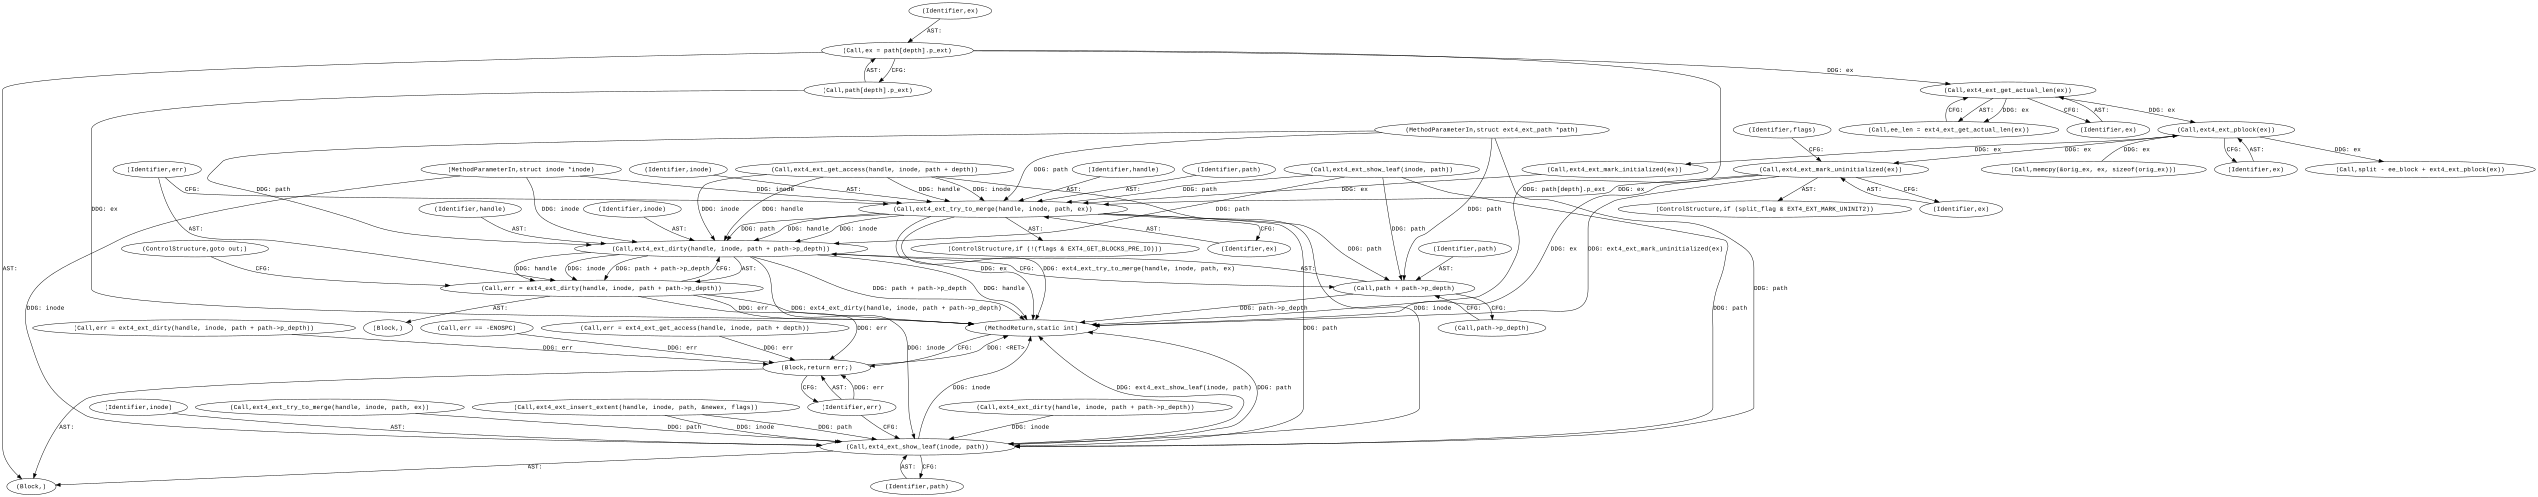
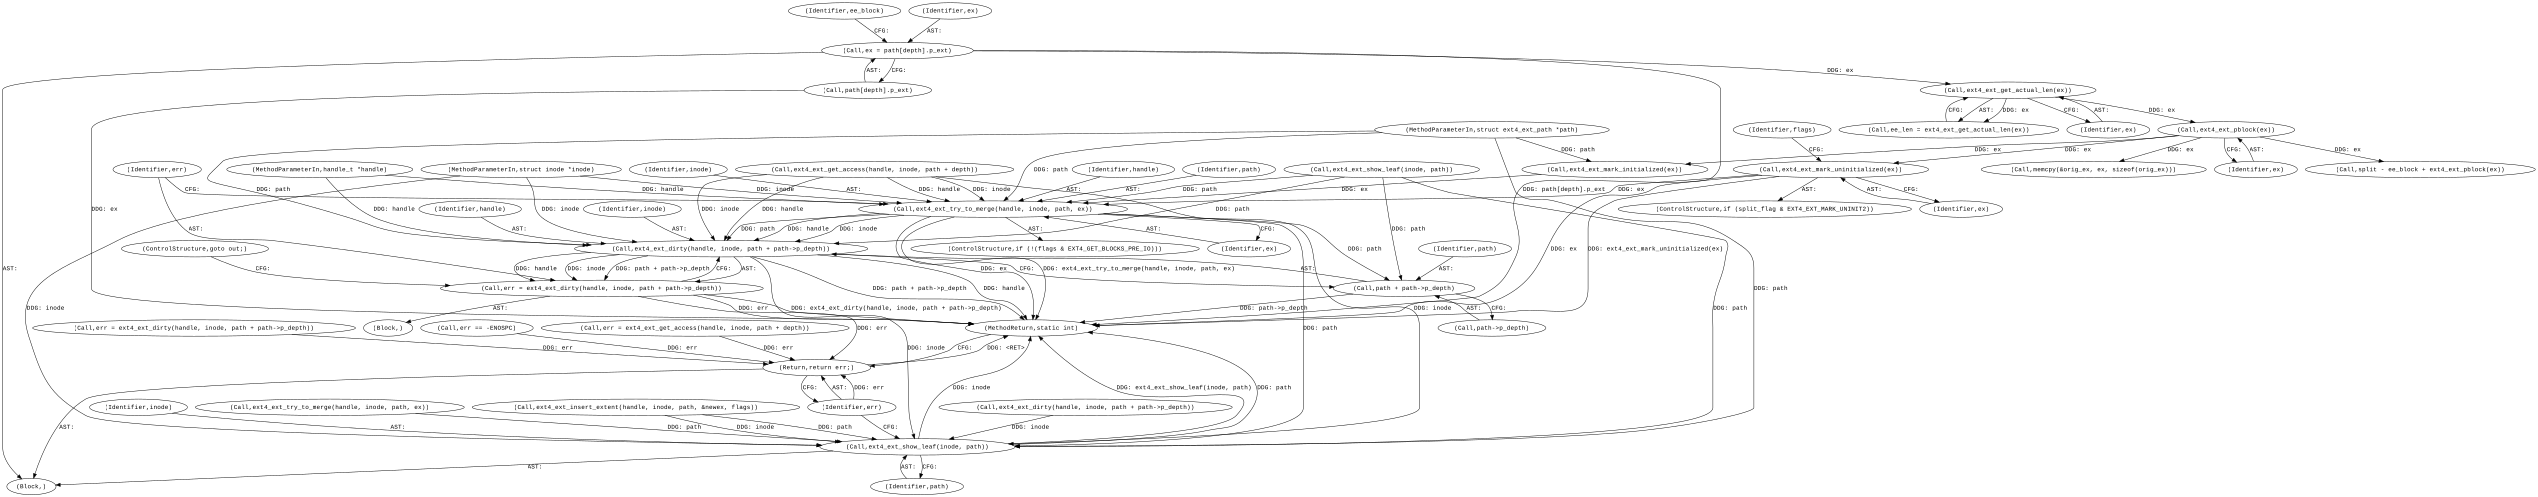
none -> (845, 11)
(2135, 143) -> (2163, 149)
none -> (320, 169)
(1455, 212) -> (1551, 149)
(1476, 308) -> (1476, 308)
(817, 368) -> (817, 368)
